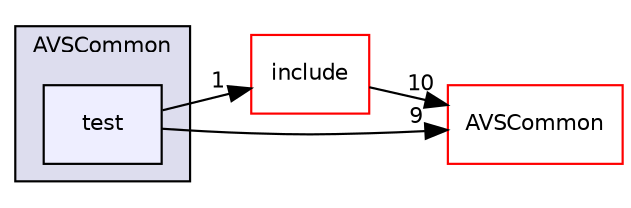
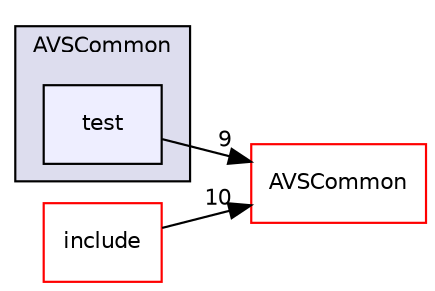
(204, 100) -> none
